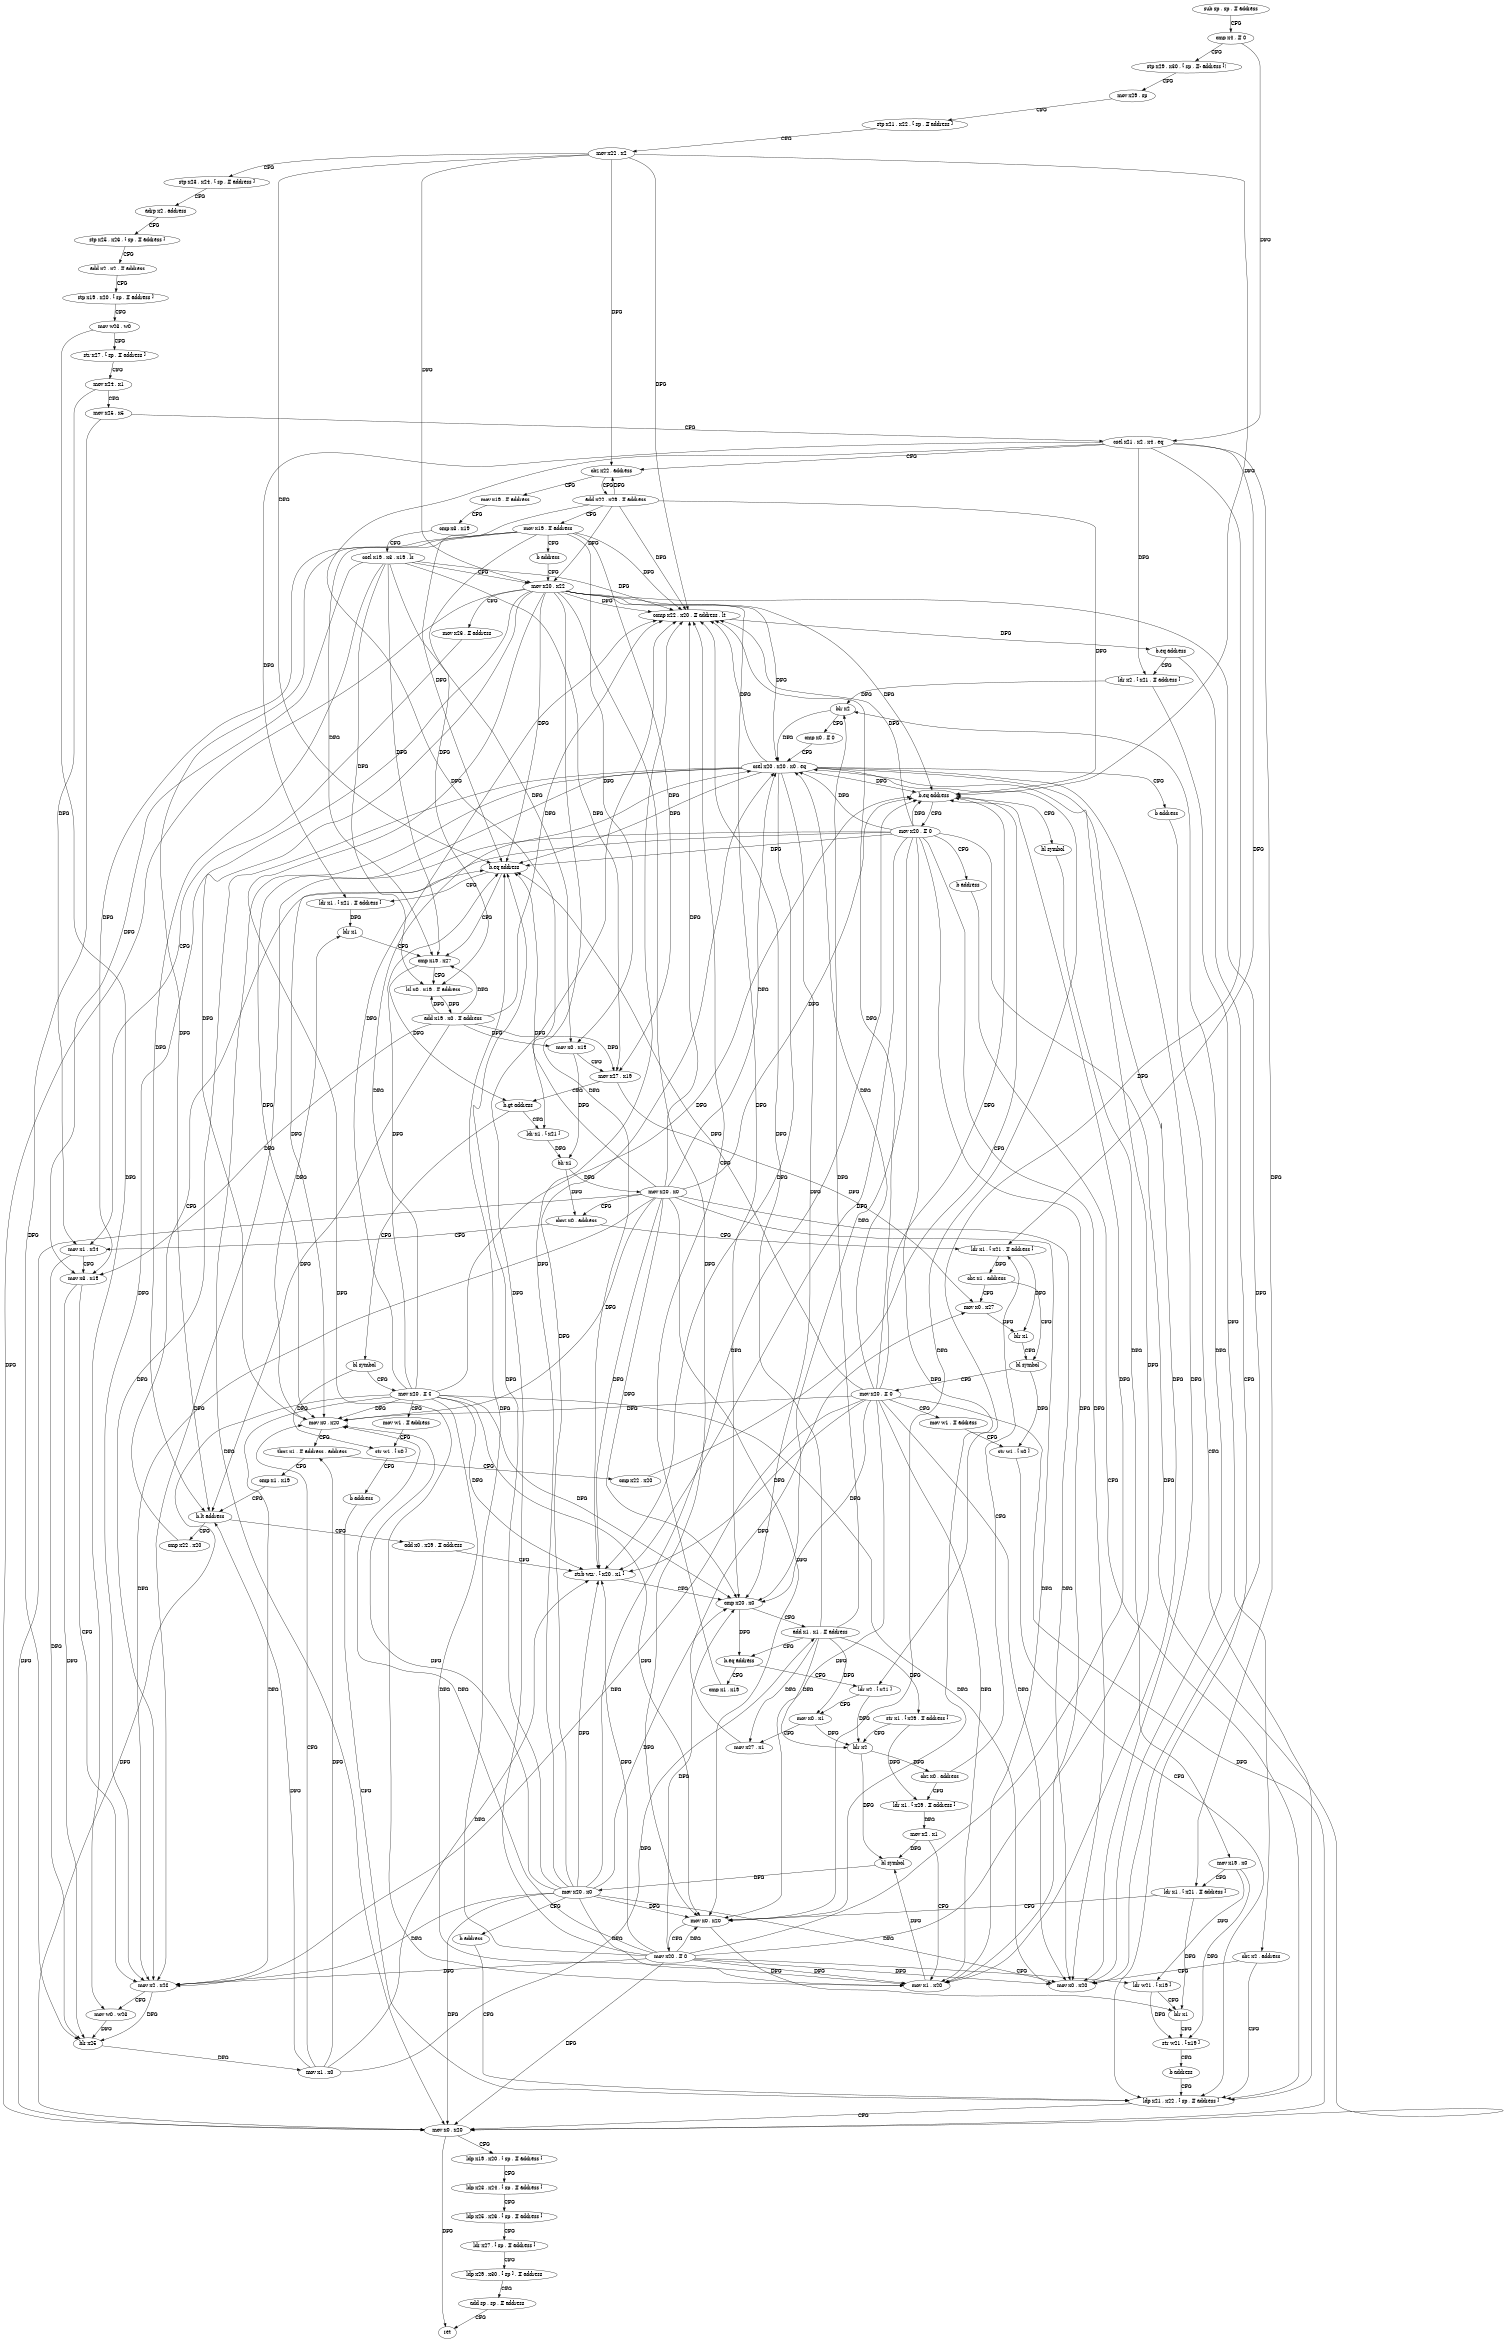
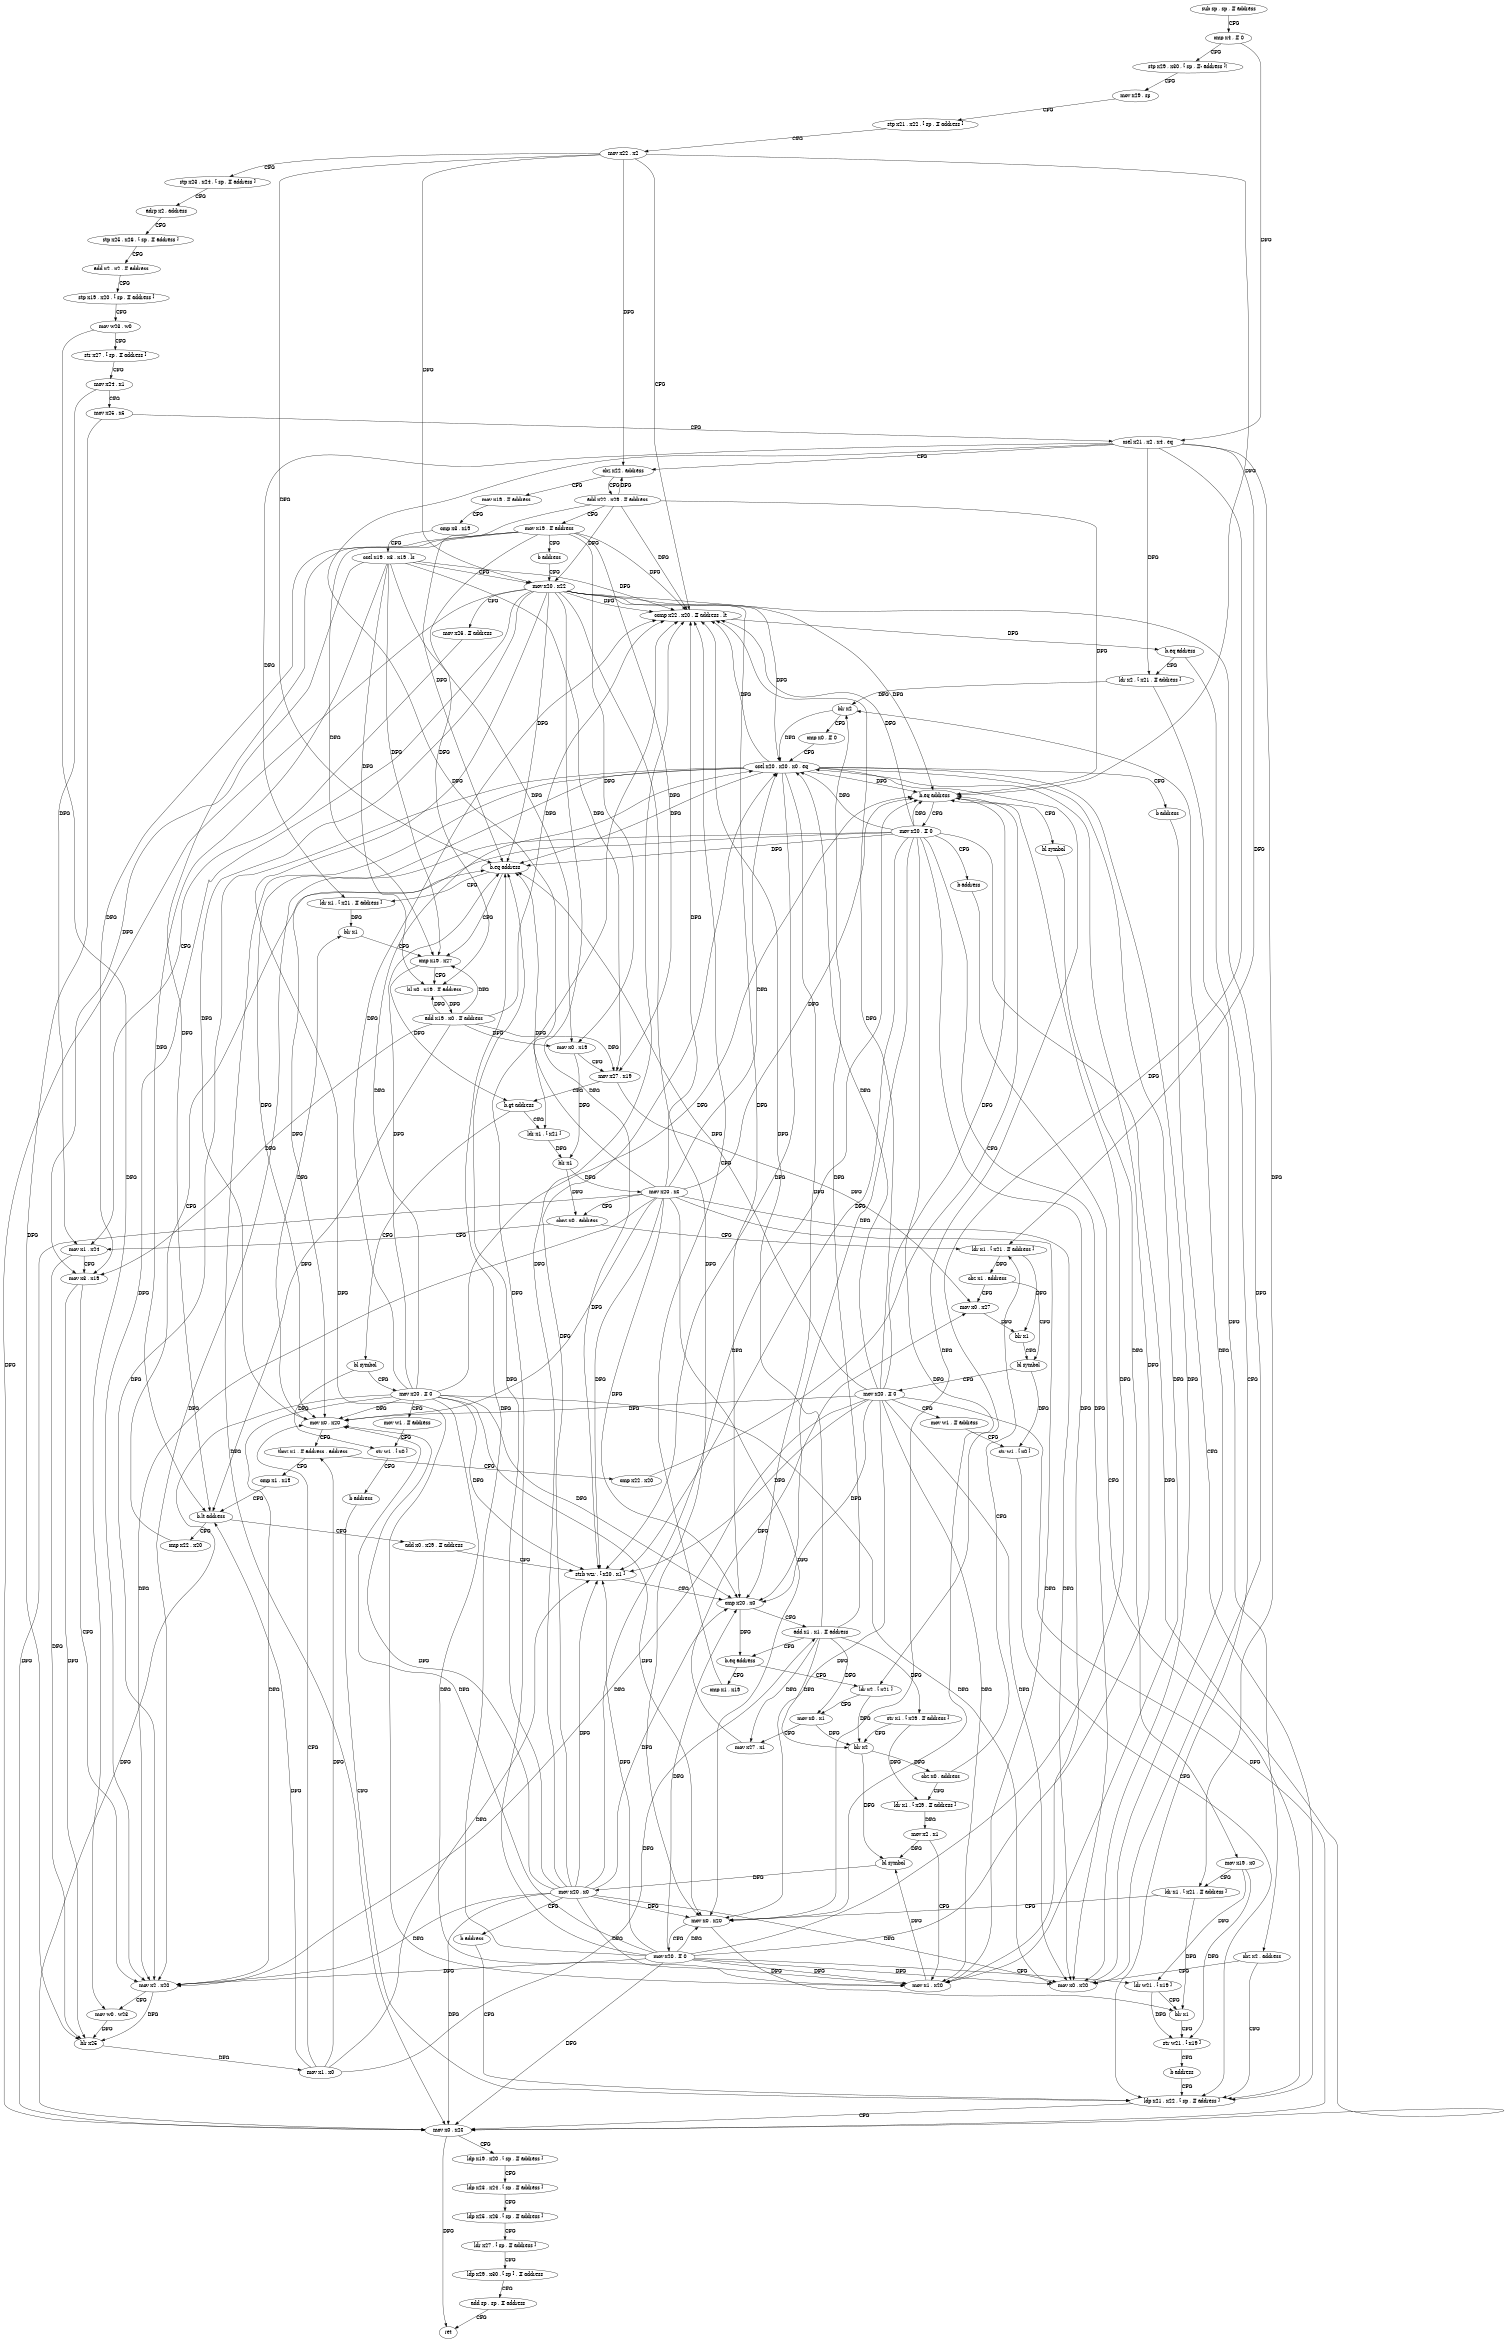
(661, 385) -> (660, 385)
